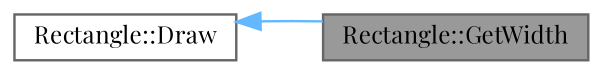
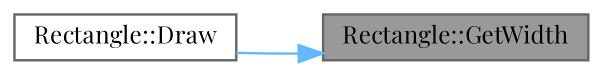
(292, 21) -> (267, 53)
